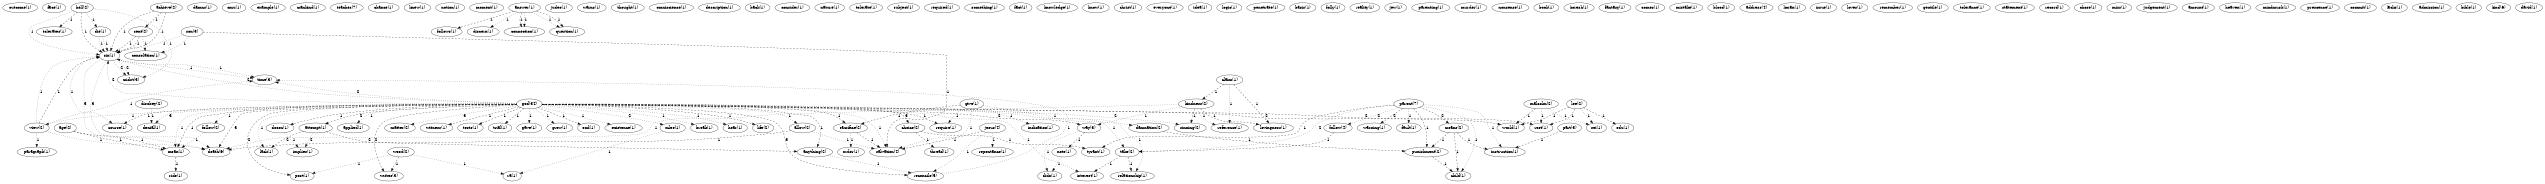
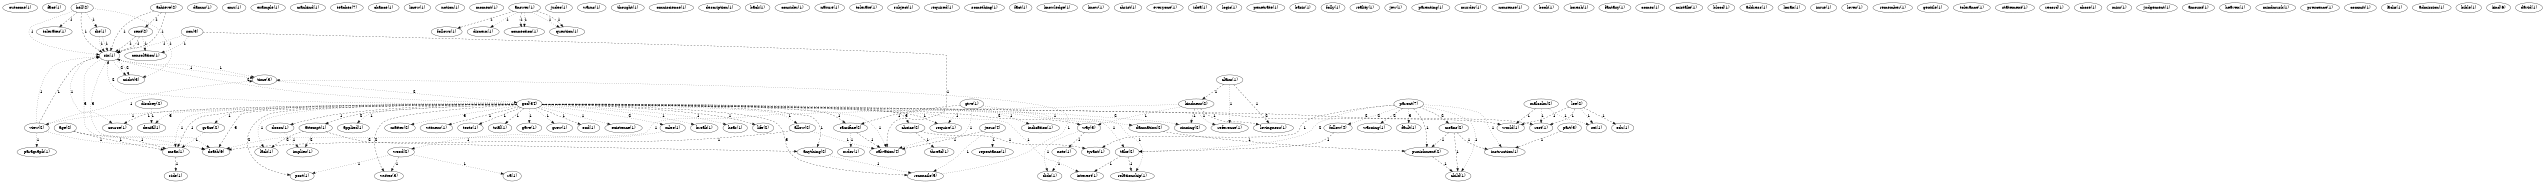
(1756, 8) -> (1756, 8)
(385, 97) -> (395, 92)
(1410, 116) -> (1410, 116)
(211, 128) -> (211, 128)
(593, 152) -> (538, 135)
